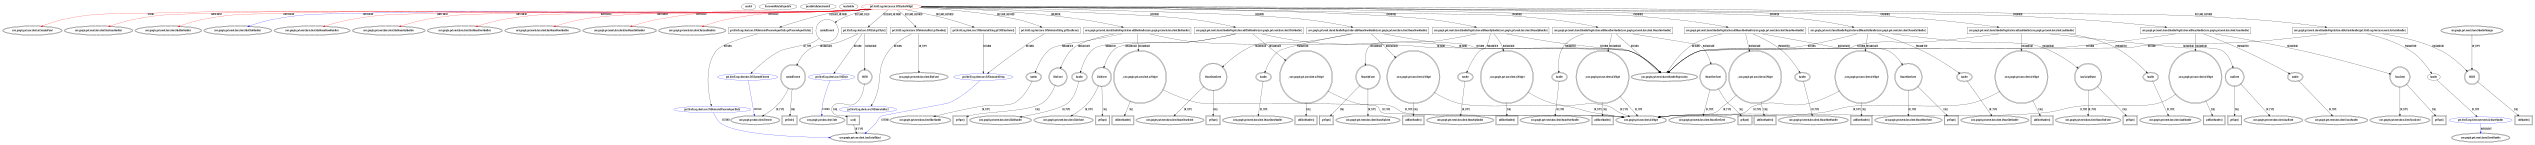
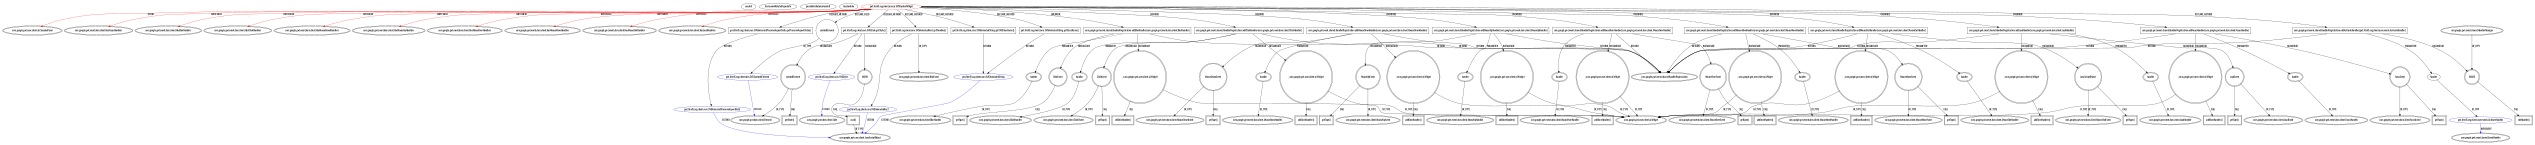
(560, 12) -> (560, 12)
none -> (865, 122)
